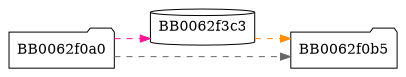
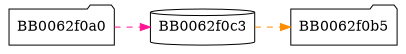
(203, 27) -> (203, 27)
(197, 57) -> none
